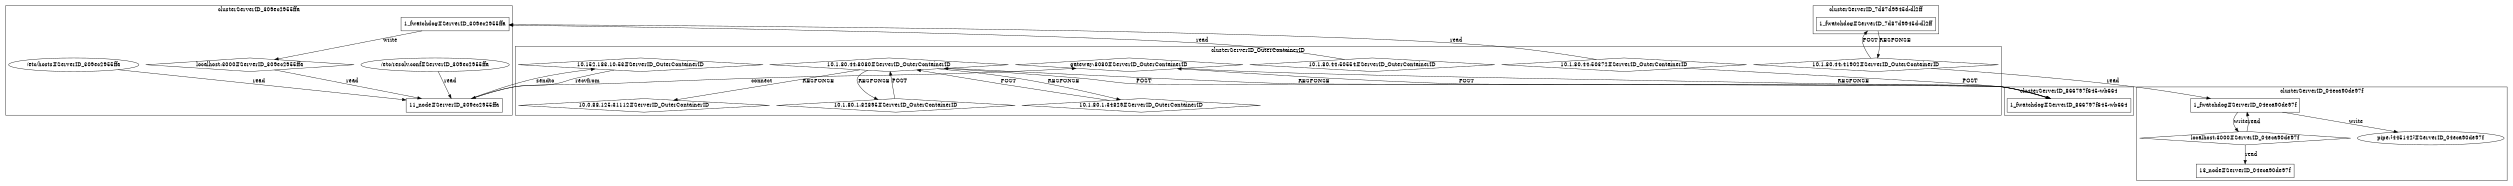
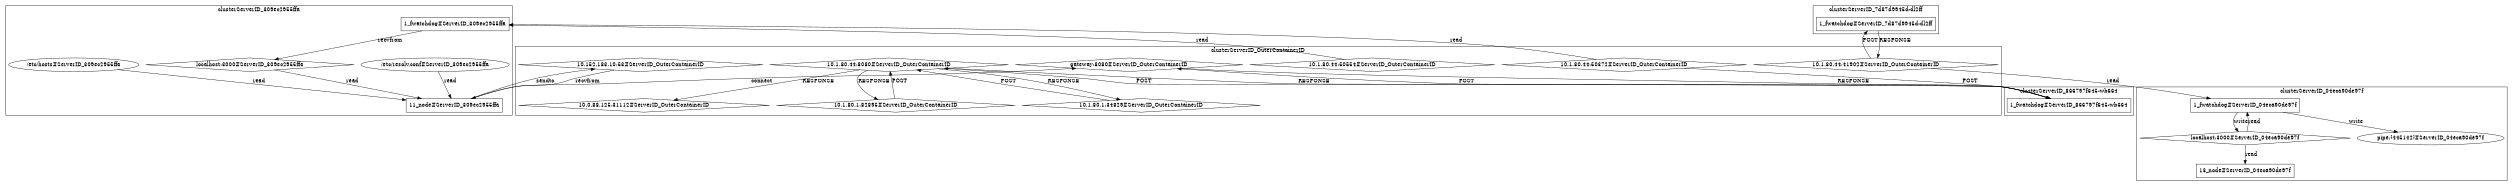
(390, 40) -> (390, 40)
